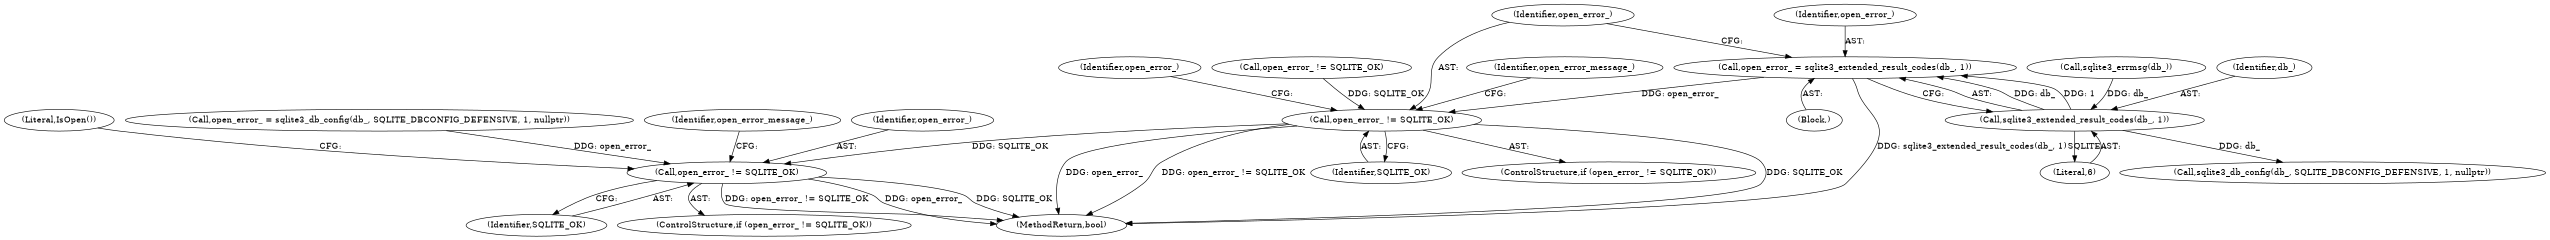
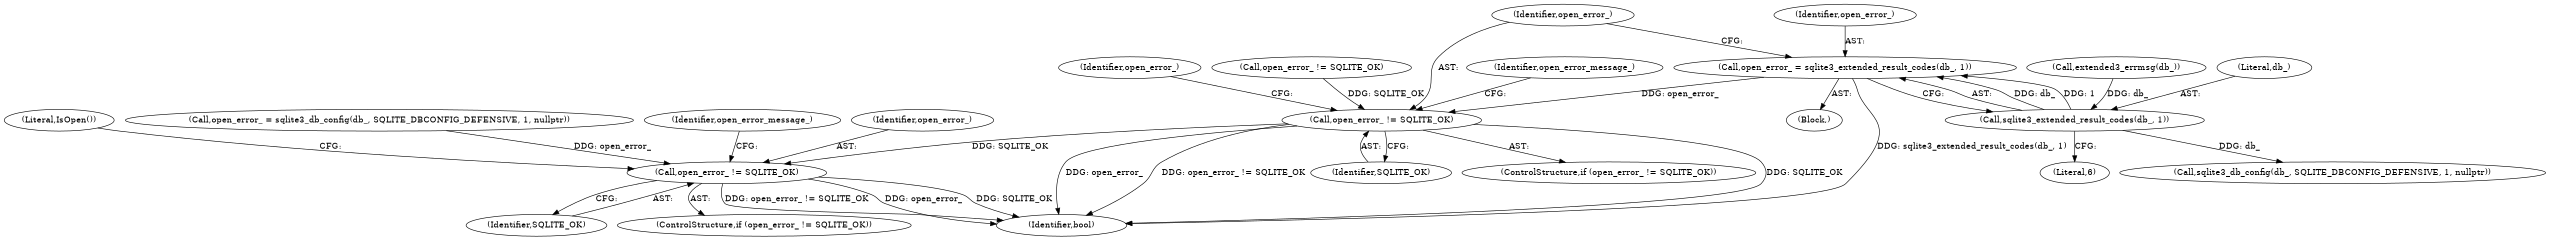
(2116, 68) -> (2116, 68)
(2264, 68) -> (2264, 68)
(1801, 95) -> (1831, 91)
(2087, 147) -> (2087, 147)
(2101, 150) -> none
(1062, 225) -> (1062, 225)
